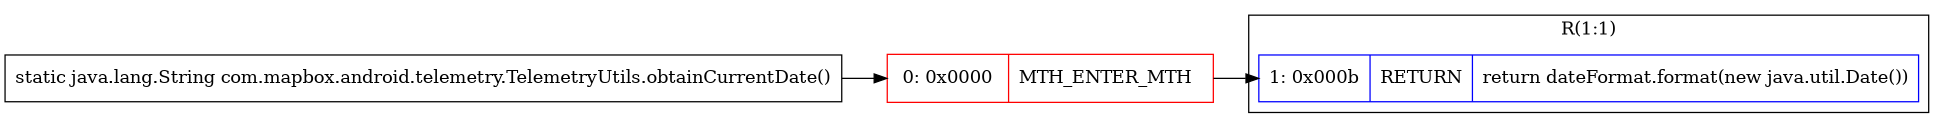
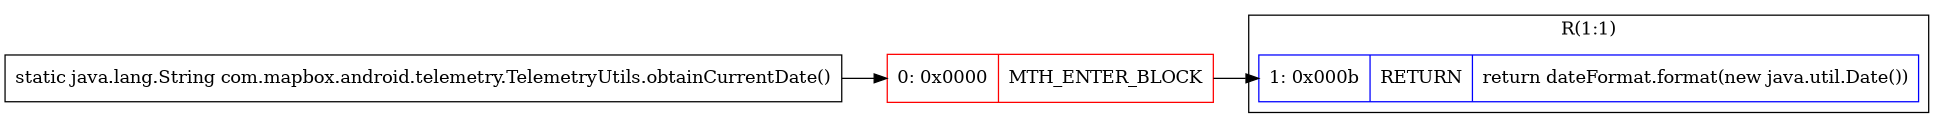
(1105, 78) -> (1106, 78)
